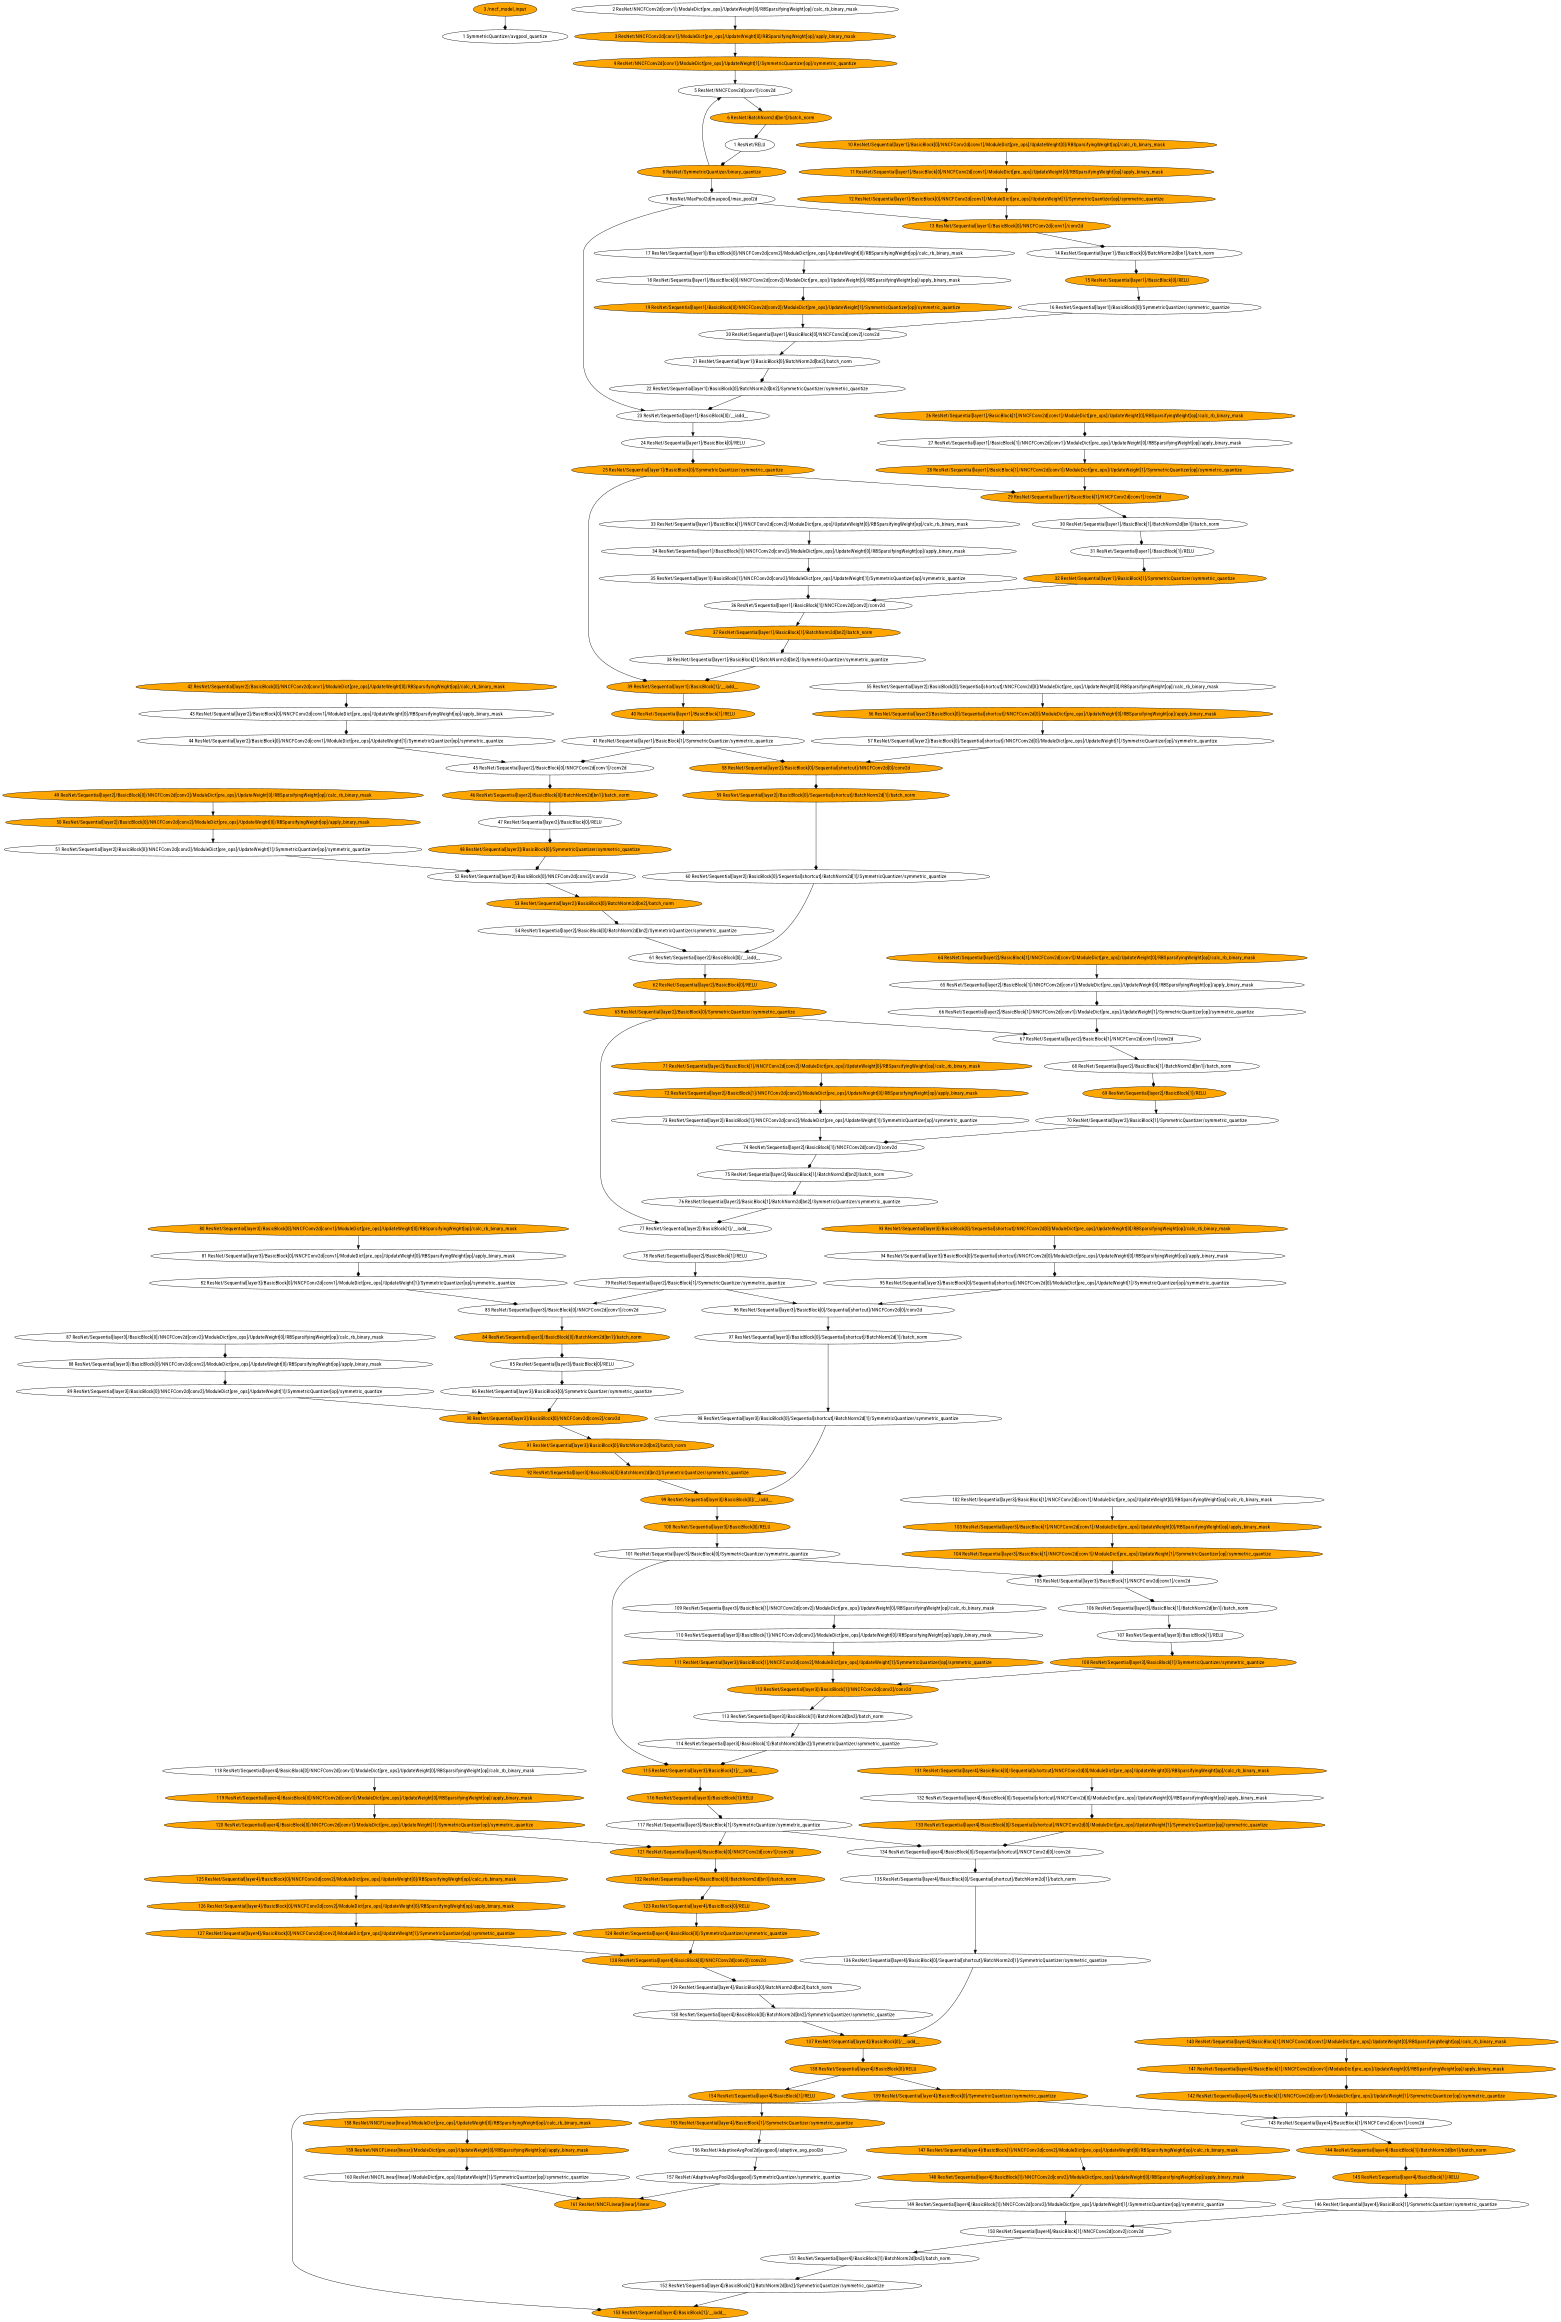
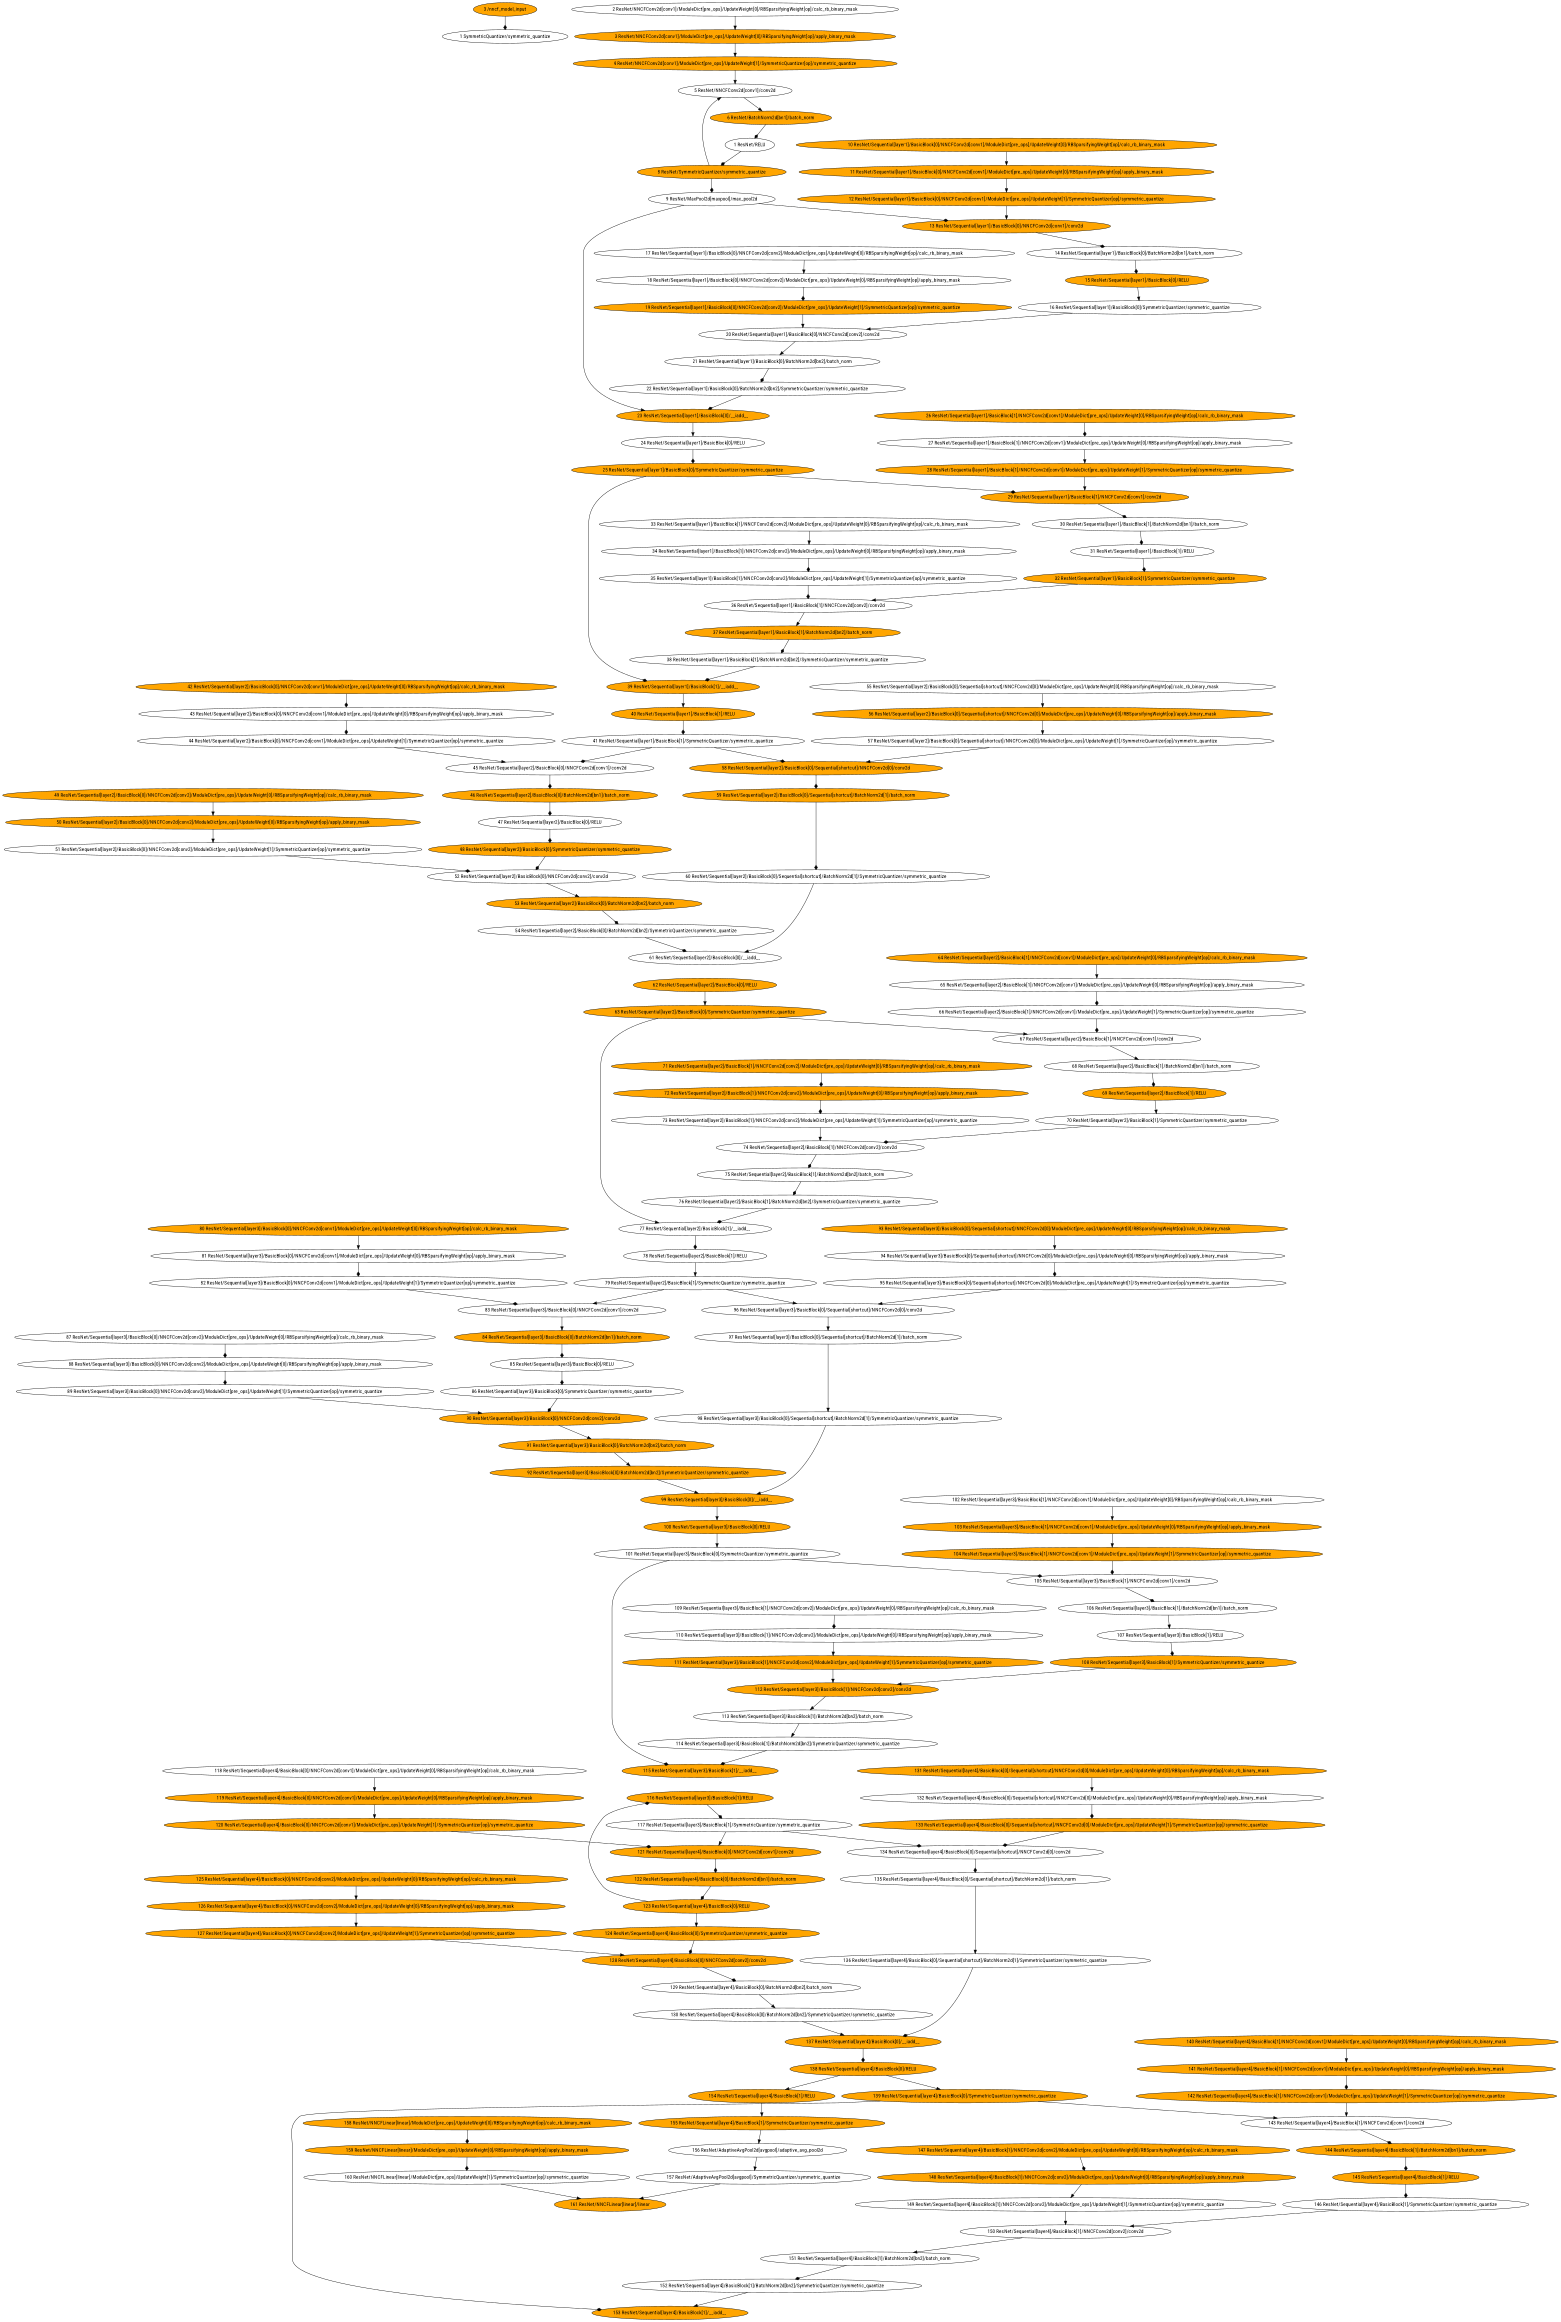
(505, 37) -> (505, 37)
(712, 172) -> (712, 172)
(693, 416) -> (693, 416)
(705, 970) -> none
none -> (695, 1240)
(700, 1782) -> (589, 1854)
